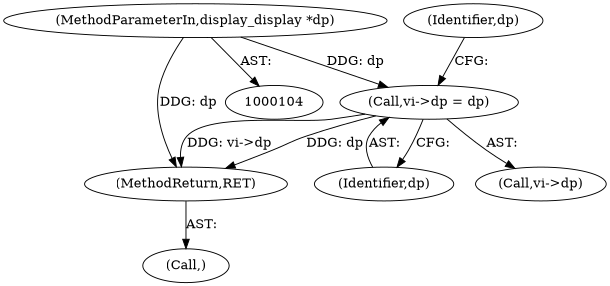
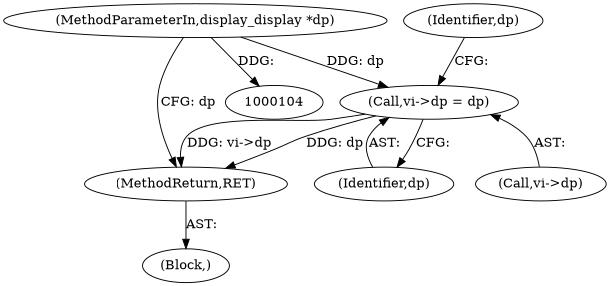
(258, 61) -> (258, 61)
(188, 102) -> (188, 102)
(476, 142) -> (526, 137)
(186, 266) -> (186, 266)
